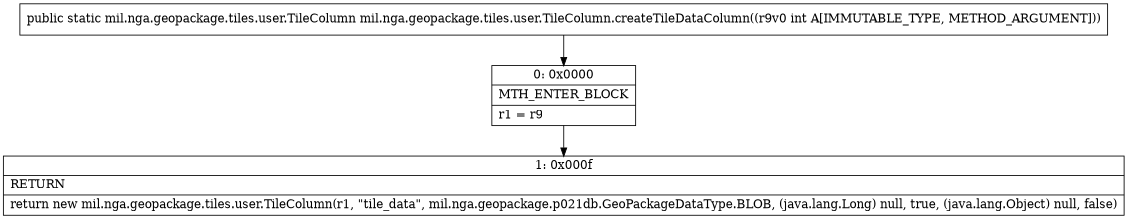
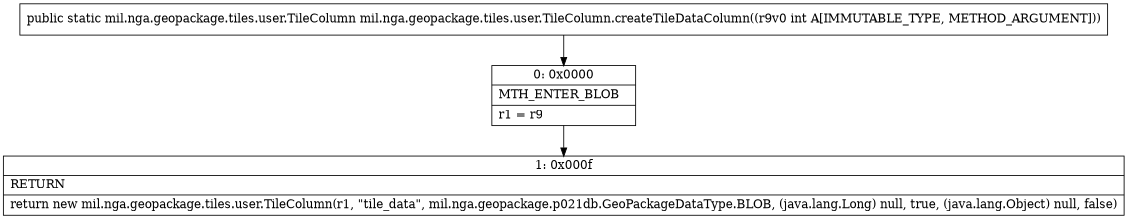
(564, 95) -> (559, 95)
